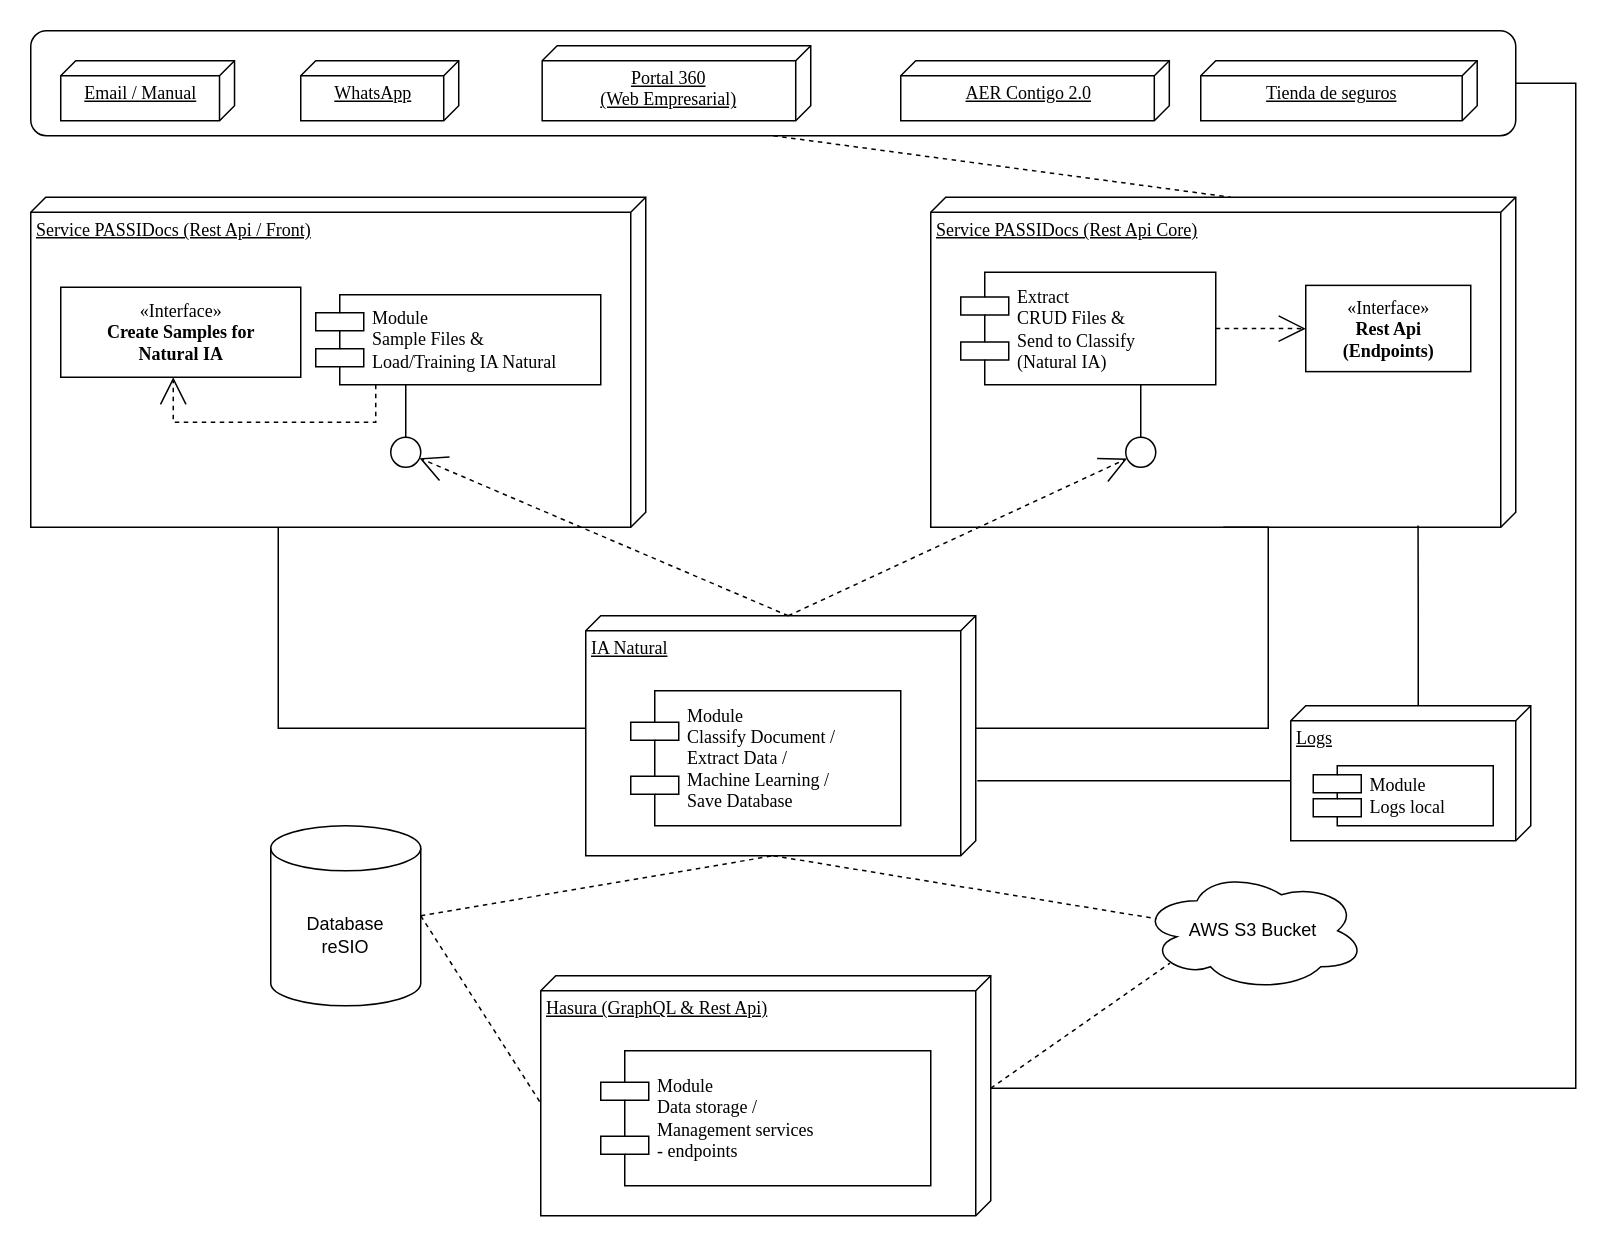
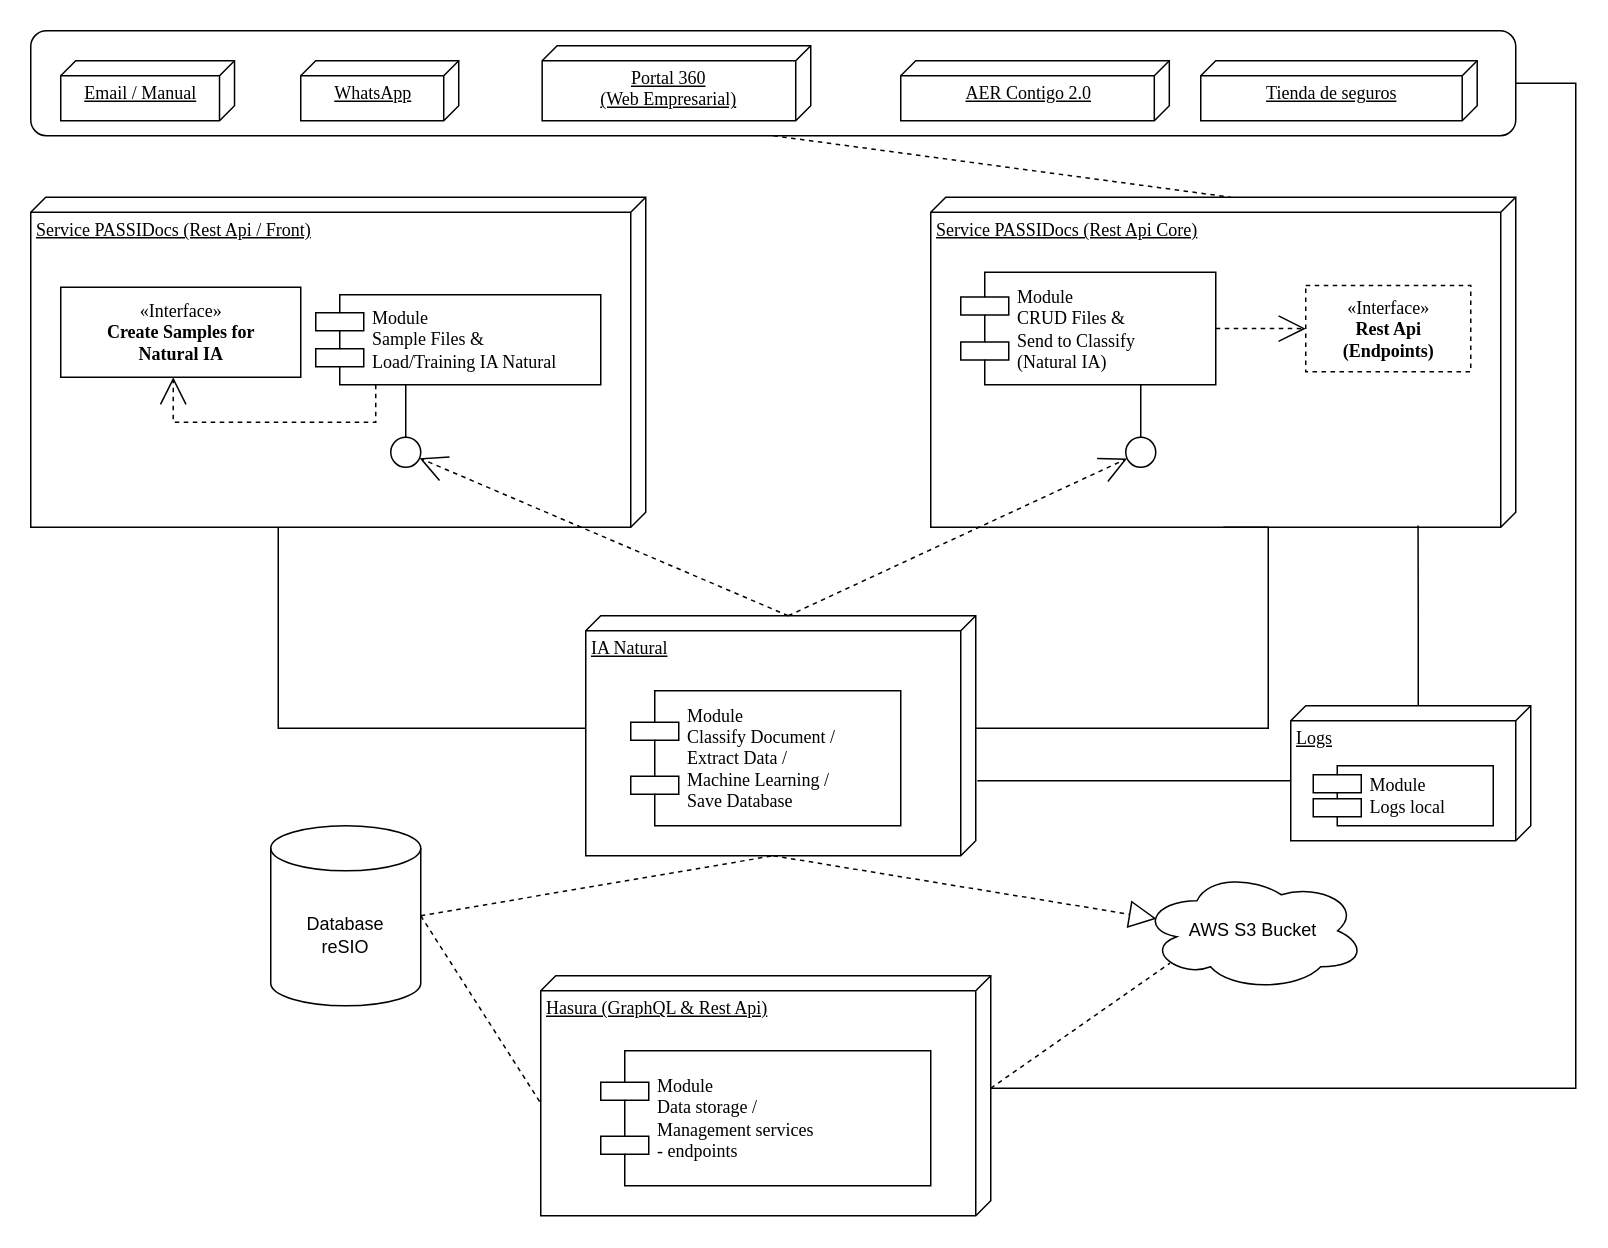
(1089, 329) -> (1089, 329)
(1388, 329) -> (1388, 329)
(1142, 916) -> (1128, 914)
